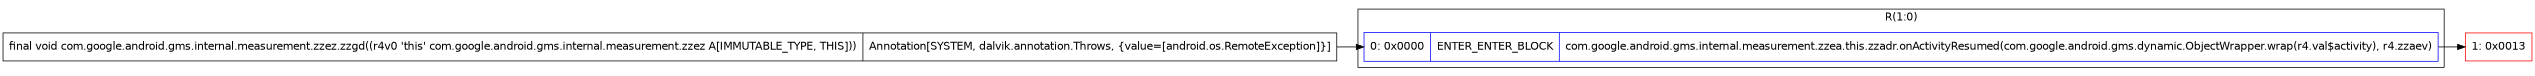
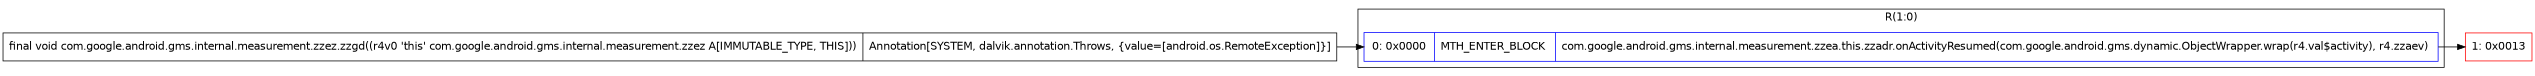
(1495, 47) -> (1493, 47)
